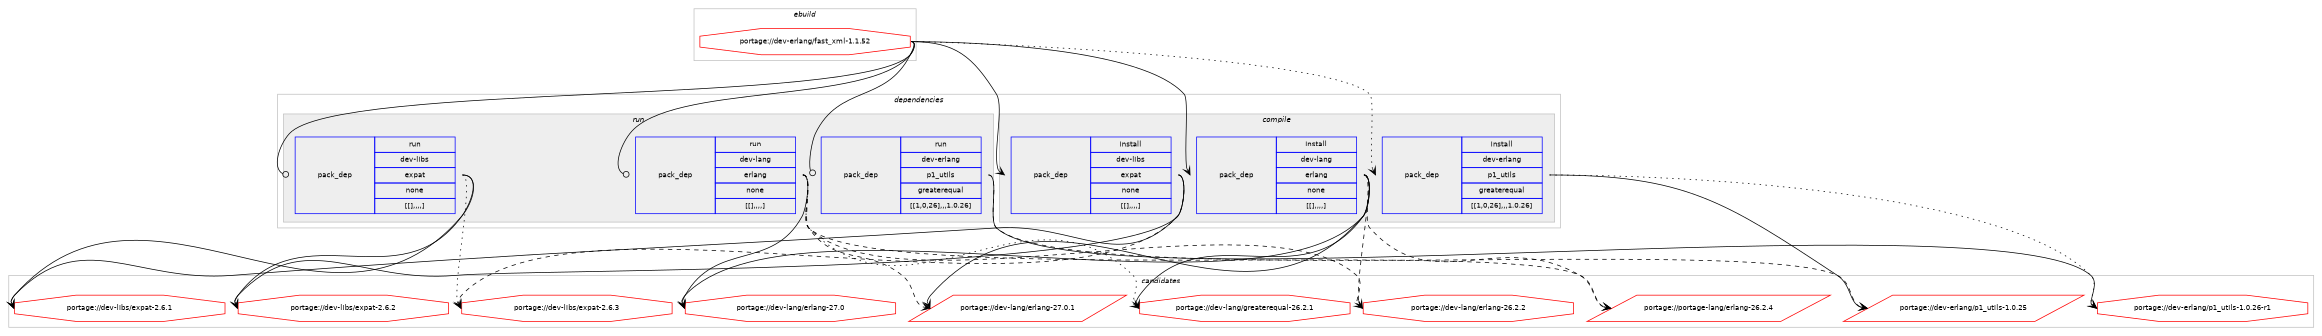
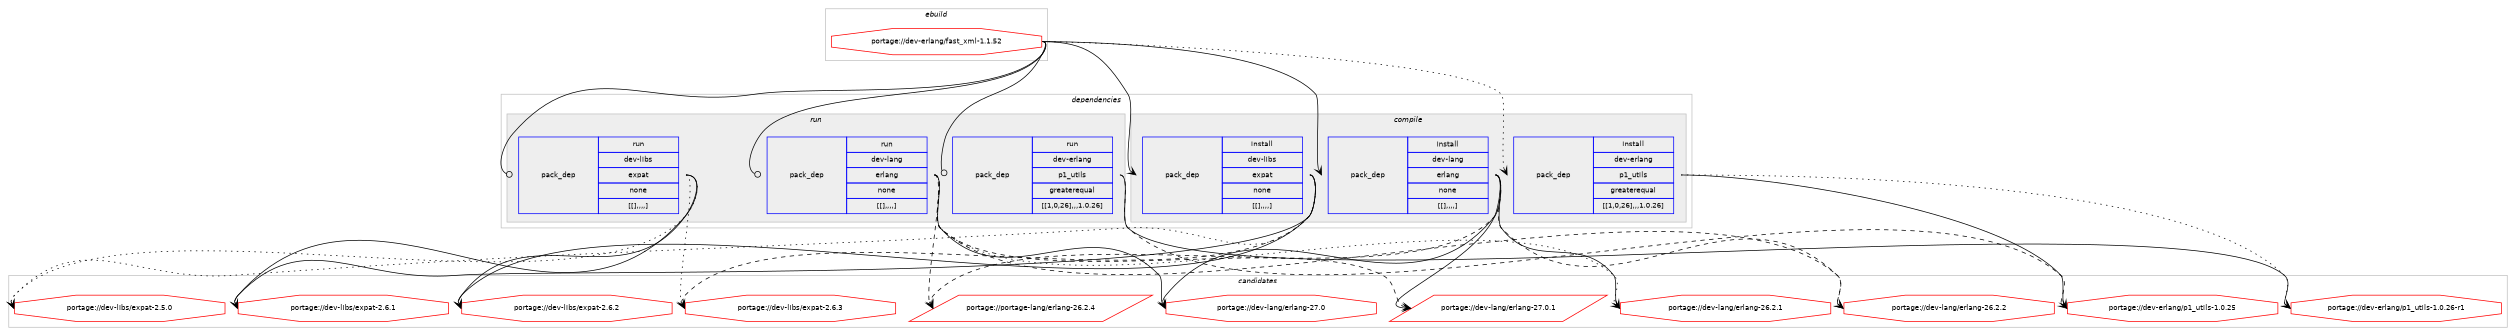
none -> (120, 308)
(1245, 308) -> (1726, 308)
(1964, 308) -> (2173, 308)
